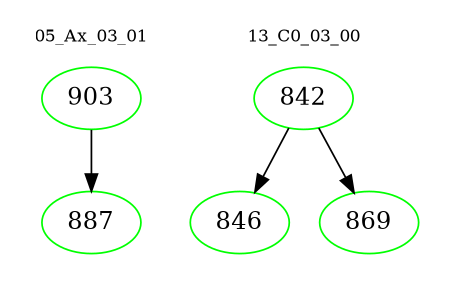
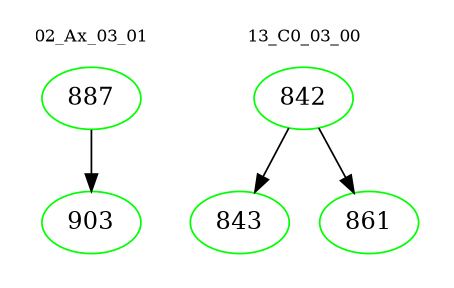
(91, 37) -> (91, 37)
(91, 152) -> (91, 152)
(240, 223) -> (240, 223)
(369, 223) -> (369, 223)
